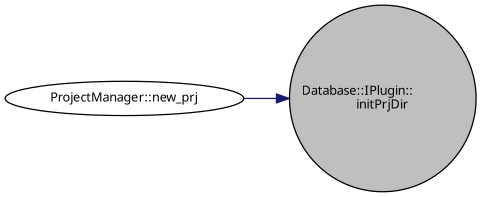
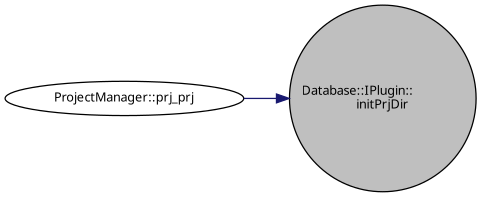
(124, 98) -> (124, 98)
